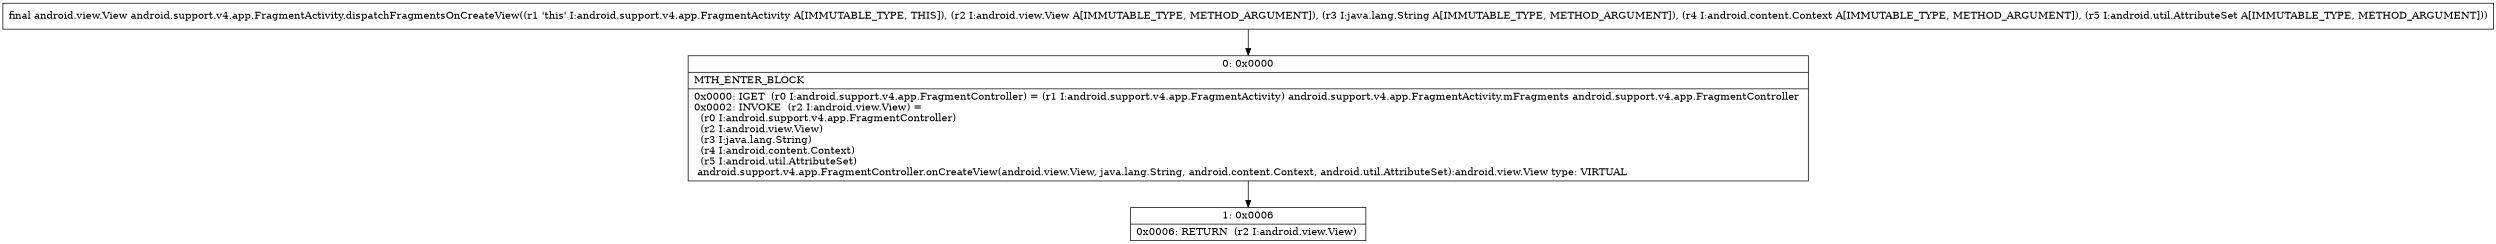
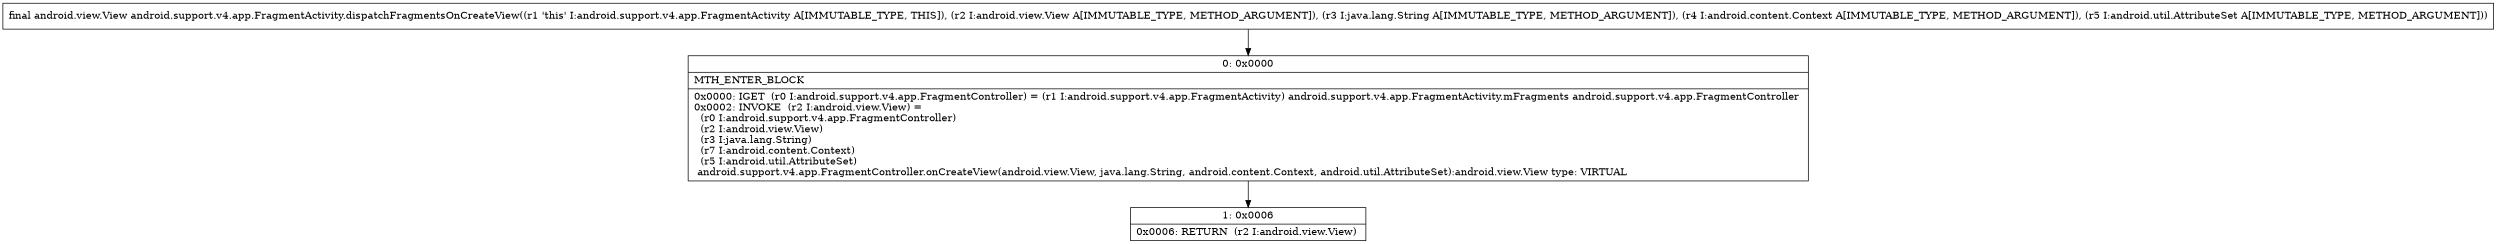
(774, 151) -> (774, 151)
